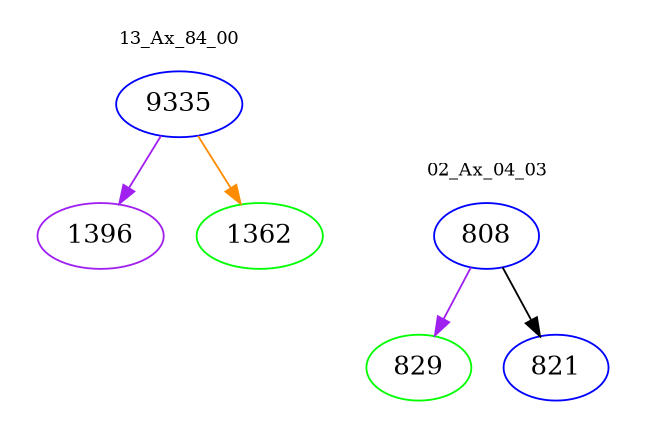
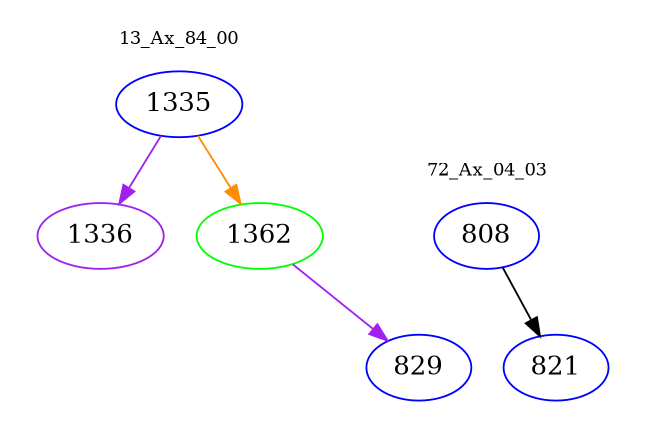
(179, 104) -> (179, 104)
(487, 171) -> (487, 171)
(101, 236) -> (101, 236)
(457, 293) -> (333, 297)
(419, 368) -> (419, 368)
